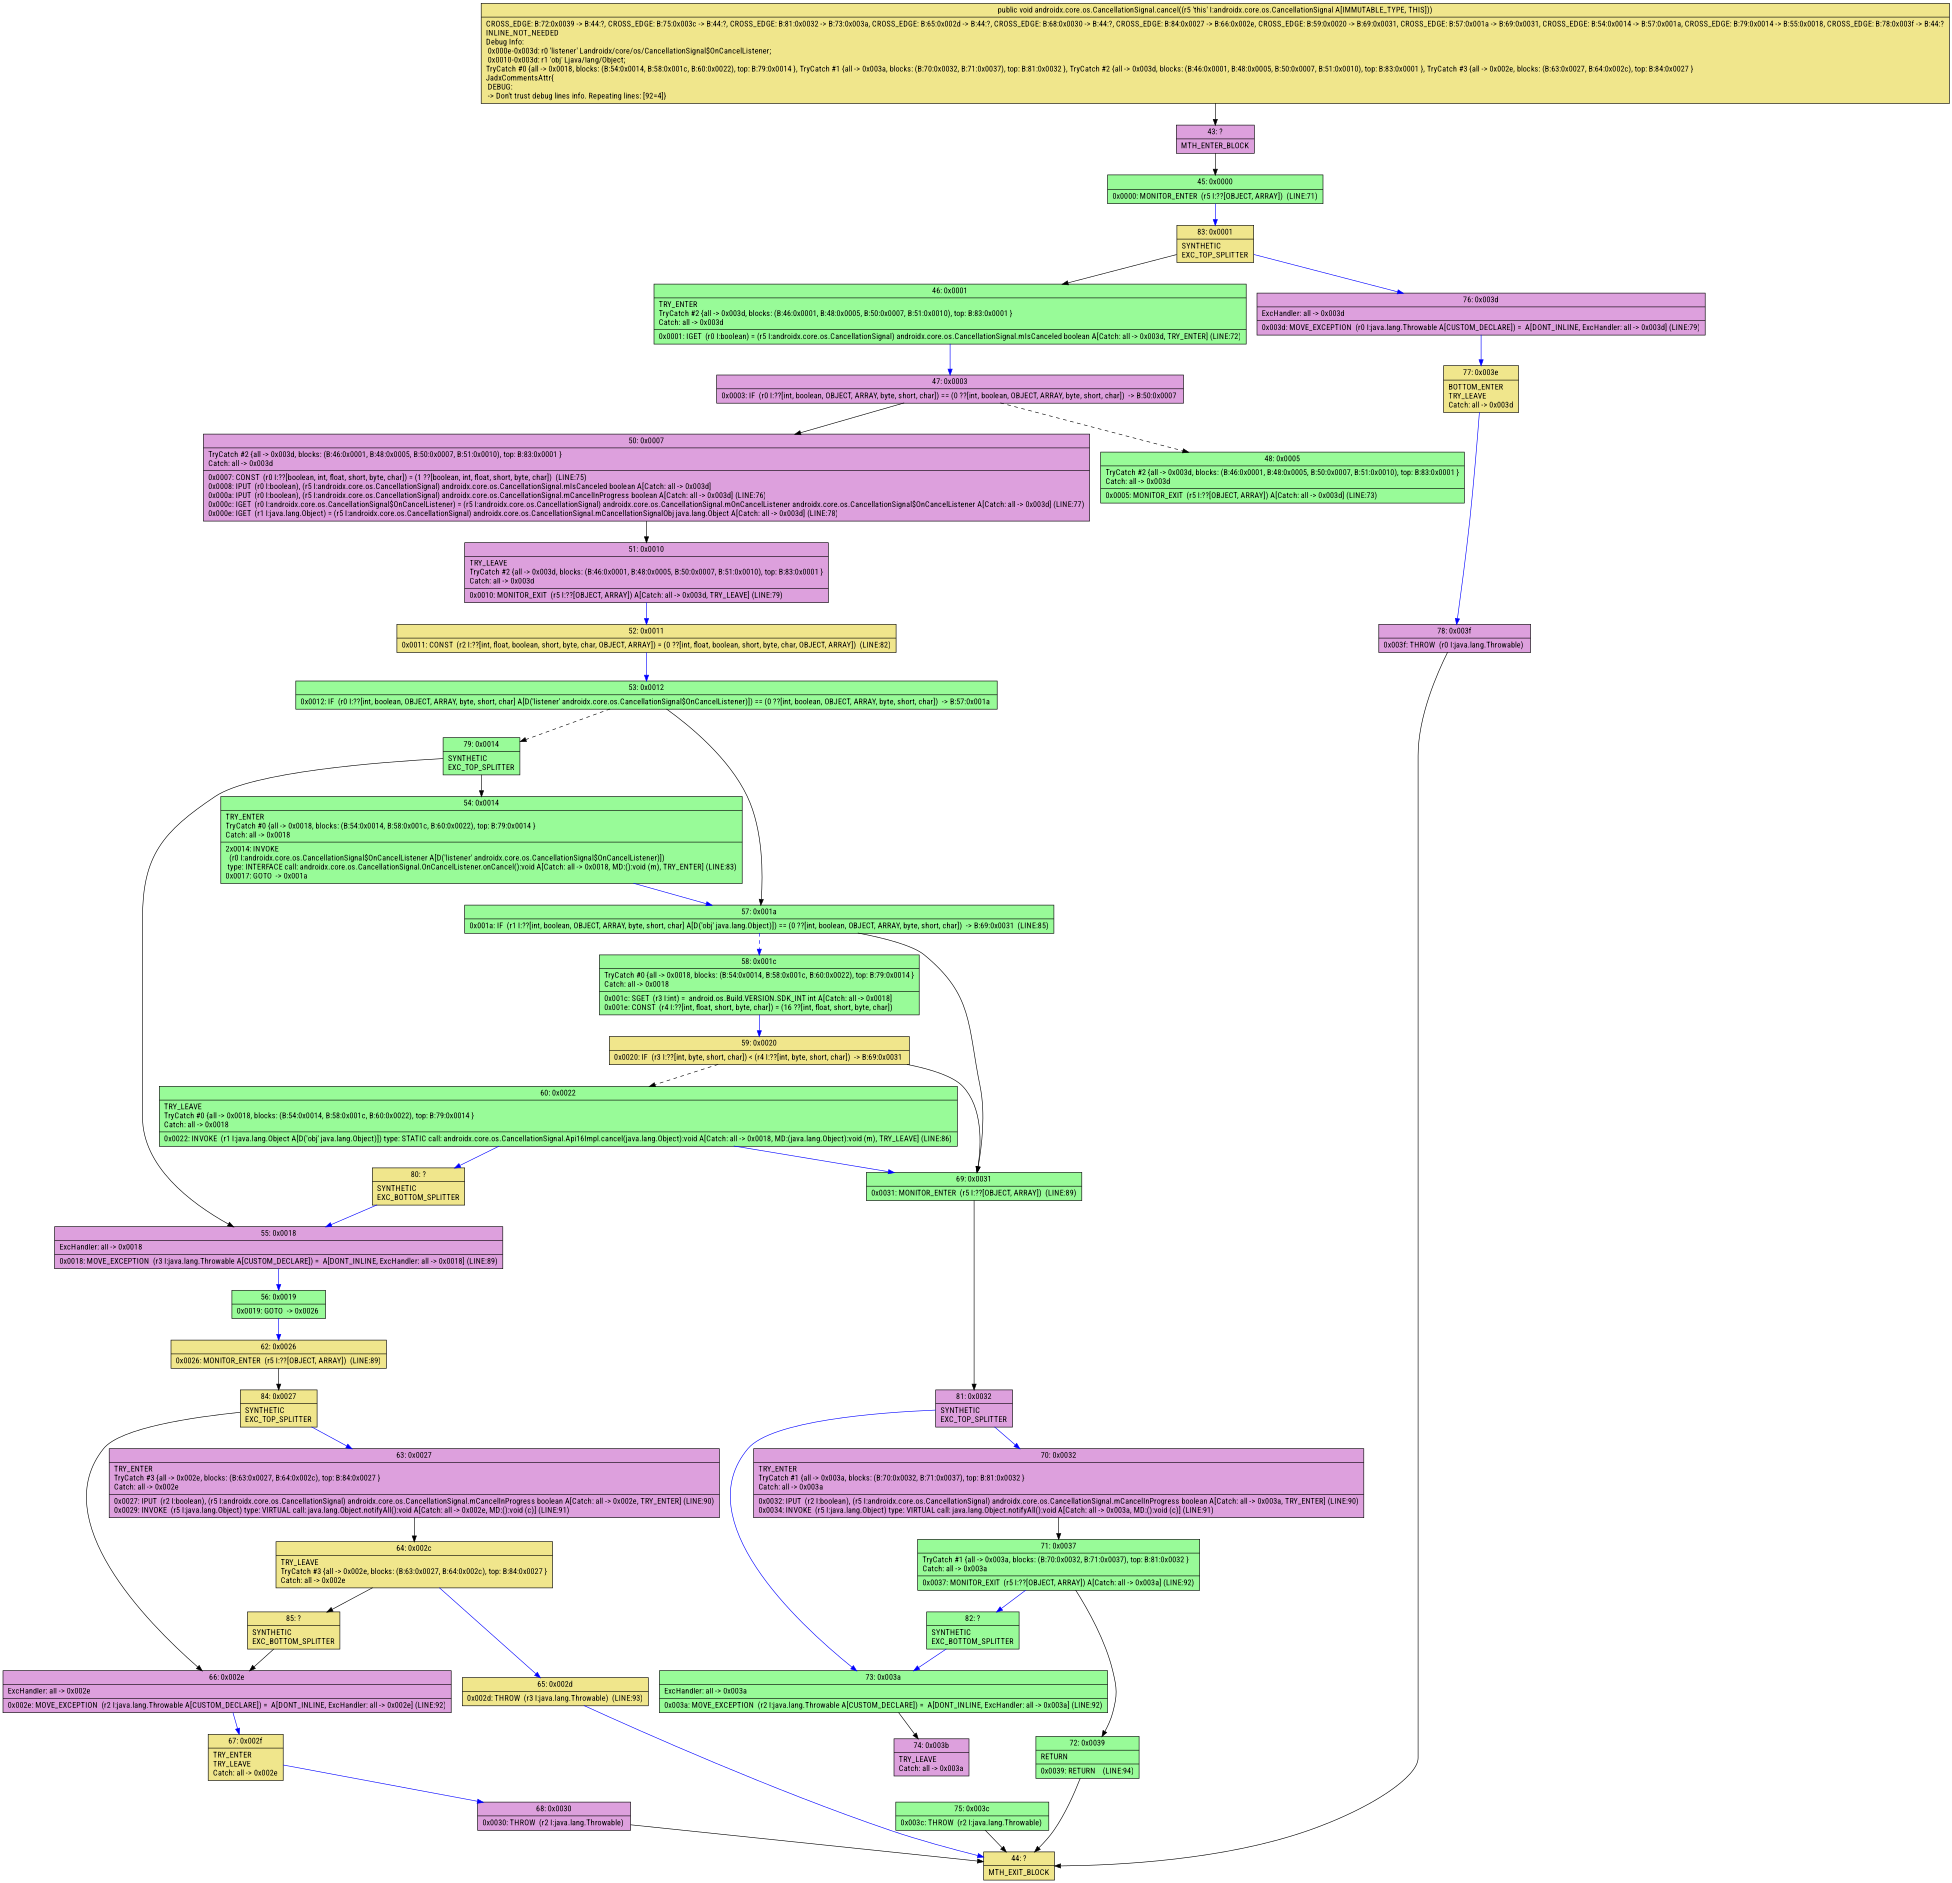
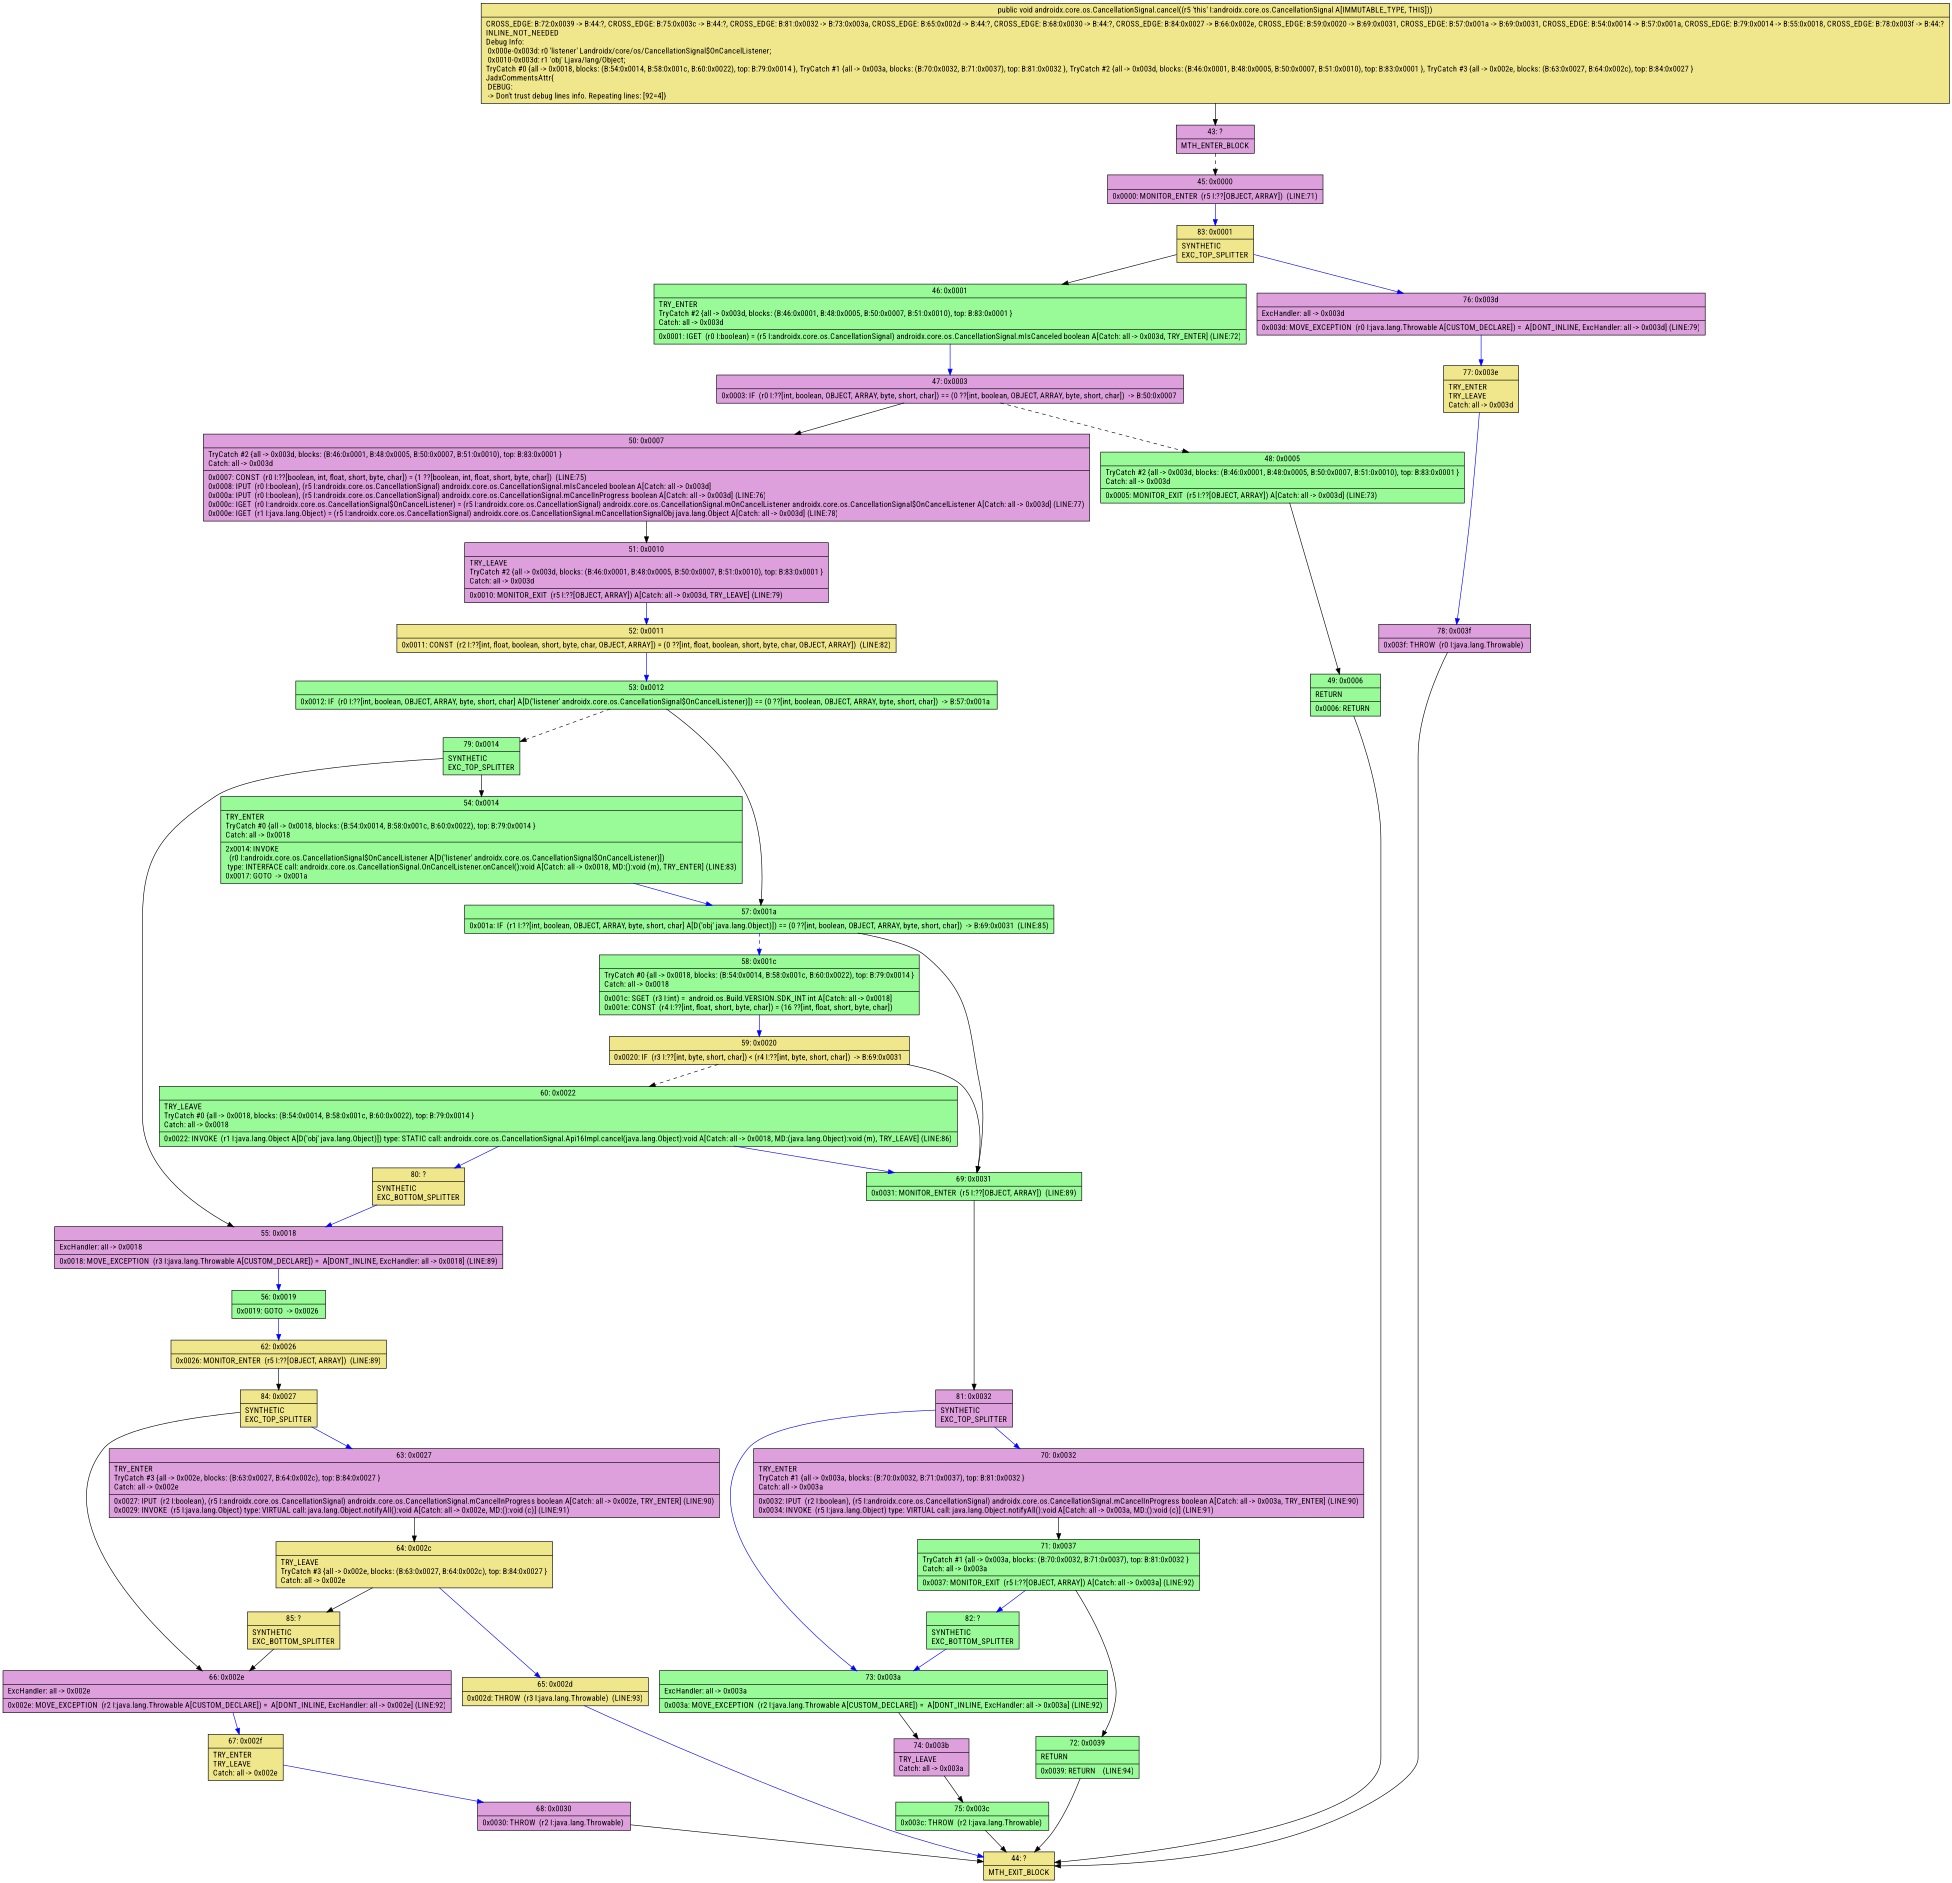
(1215, 161) -> (1215, 161)
(1215, 189) -> (1215, 189)
(1476, 387) -> (1468, 387)
none -> (1346, 695)
none -> (952, 1787)
